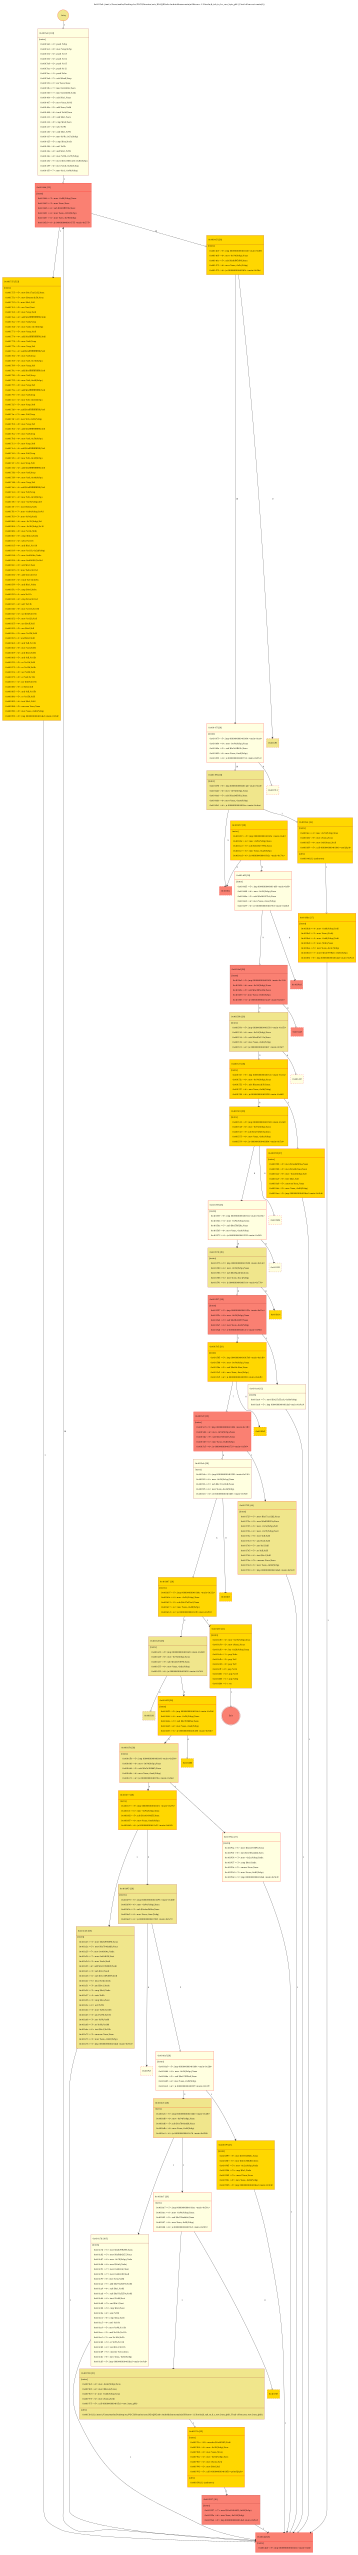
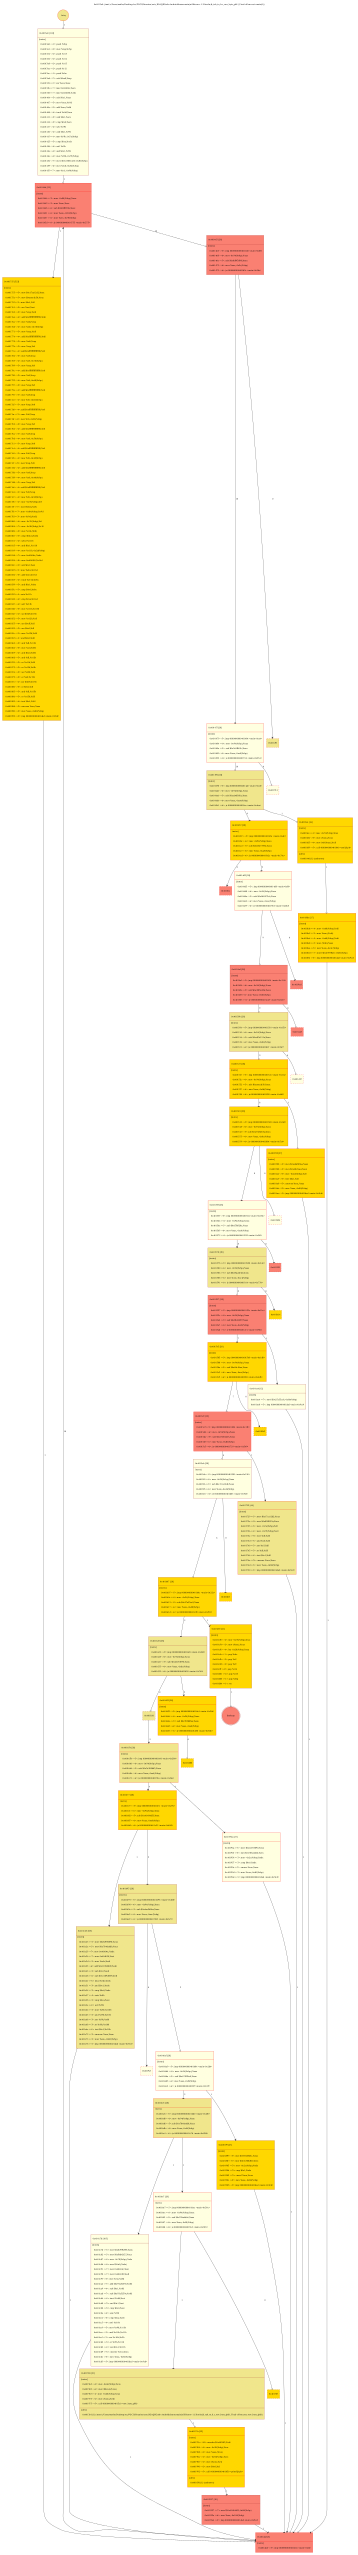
(235, 255) -> (235, 255)
(225, 848) -> (247, 815)
(275, 1268) -> (275, 1268)
(231, 1716) -> (231, 1716)
(168, 1739) -> (149, 1731)
